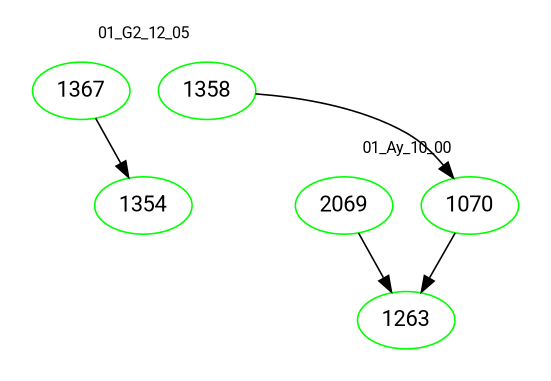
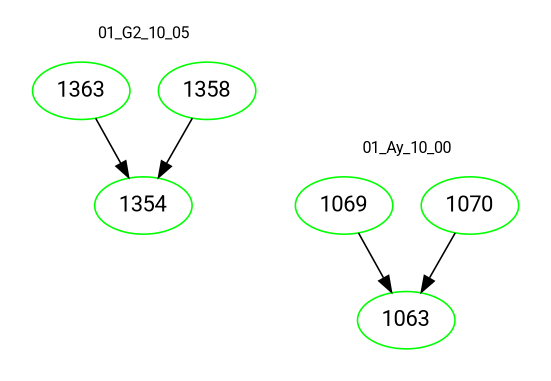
(144, 34) -> (144, 34)
(81, 91) -> (81, 91)
(357, 112) -> (180, 141)
(344, 206) -> (344, 206)
(406, 320) -> (406, 320)
